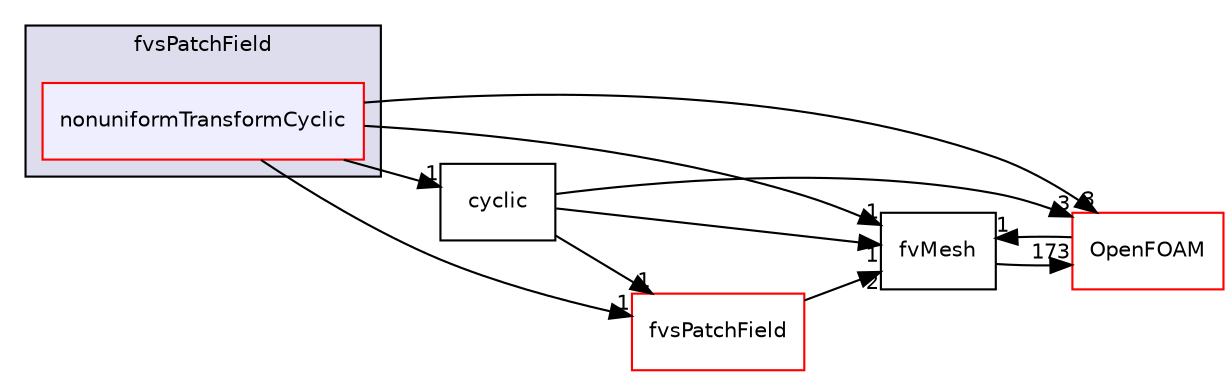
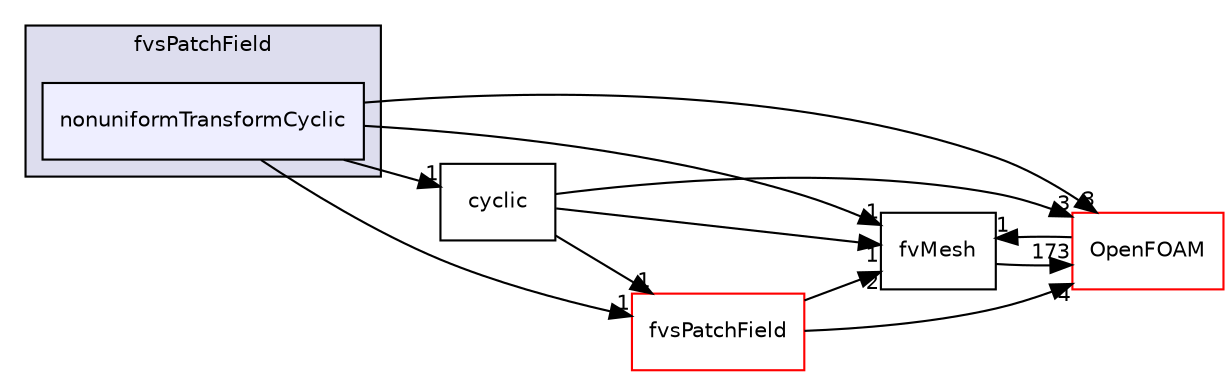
(203, 121) -> (203, 121)
none -> (930, 320)
